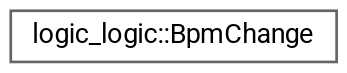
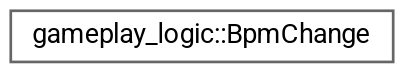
(174, 36) -> (202, 36)
